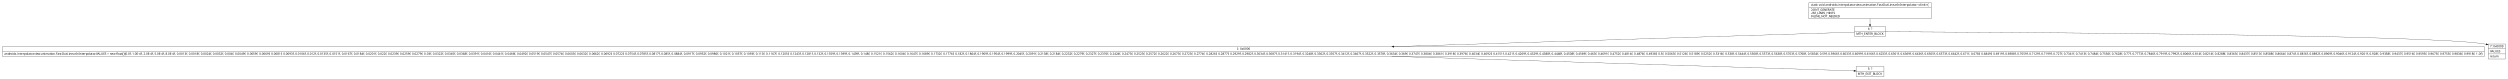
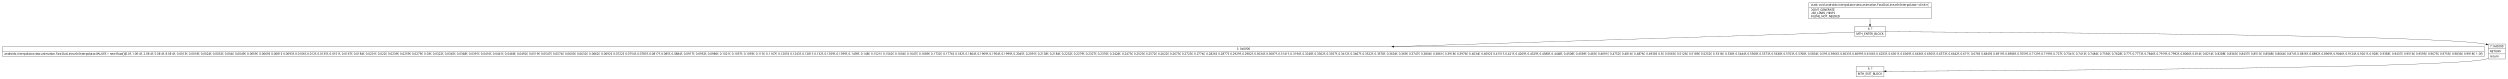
(2495, 51) -> (2496, 51)
(1623, 64) -> (2187, 69)
